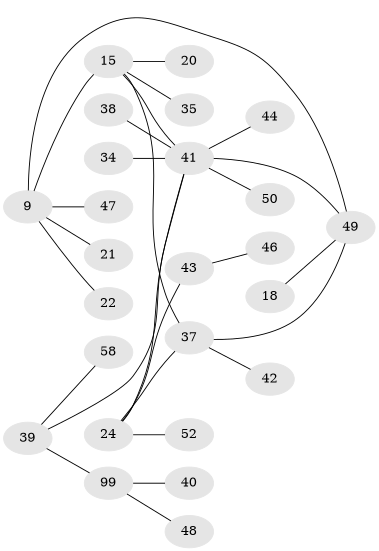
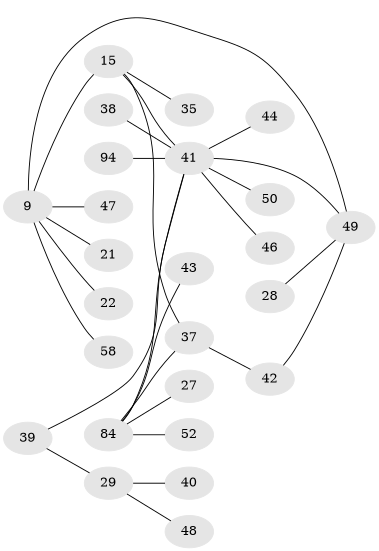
(189, 62) -> none
(109, 158) -> (109, 158)
(230, 258) -> (228, 204)
(270, 297) -> (270, 297)
(298, 318) -> (318, 306)
none -> (189, 386)
(68, 395) -> (59, 283)
(109, 435) -> (109, 435)
(109, 483) -> (109, 483)
